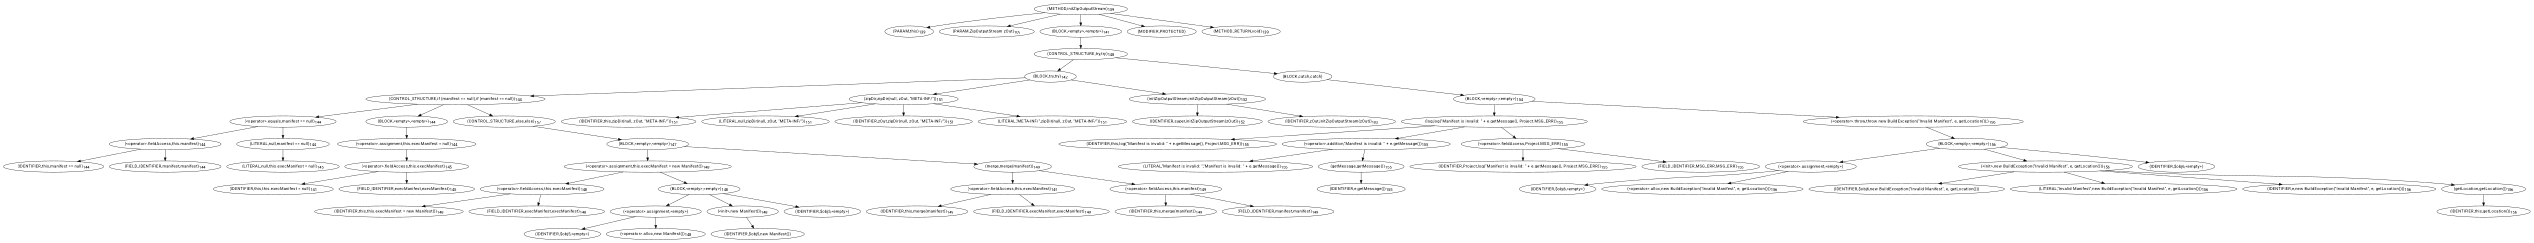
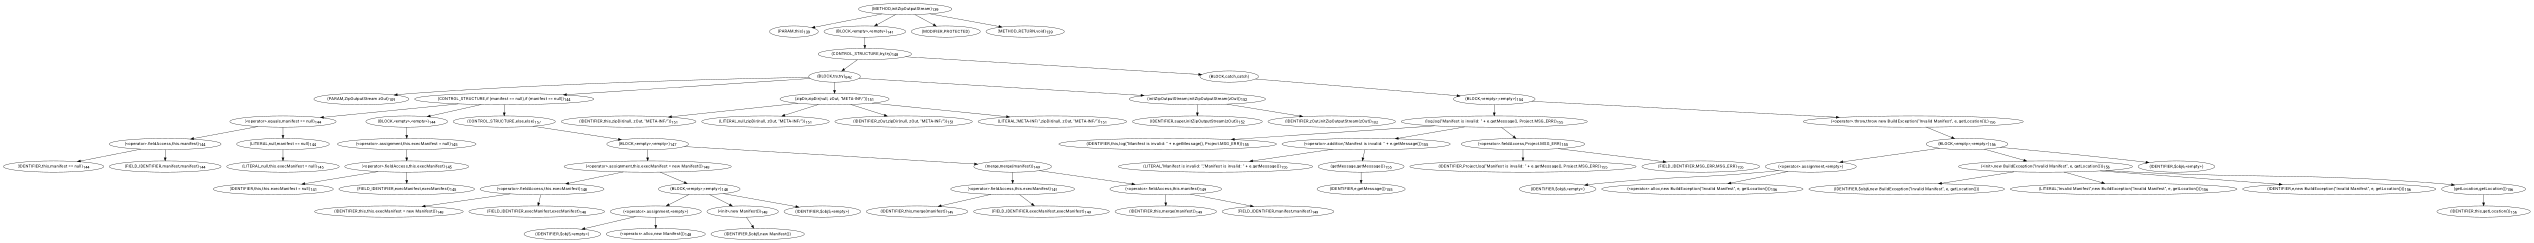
(1035, 20) -> (603, 83)
(1065, 76) -> (849, 76)
(454, 144) -> (454, 144)
